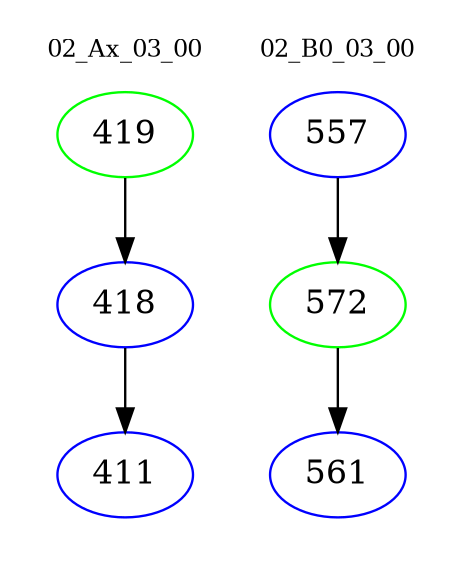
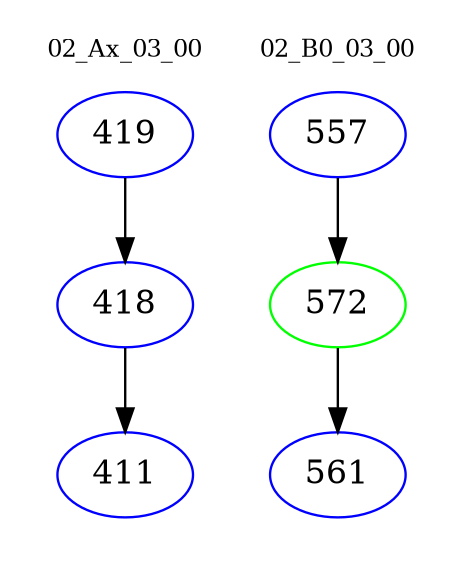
(125, 135) -> (125, 135)
